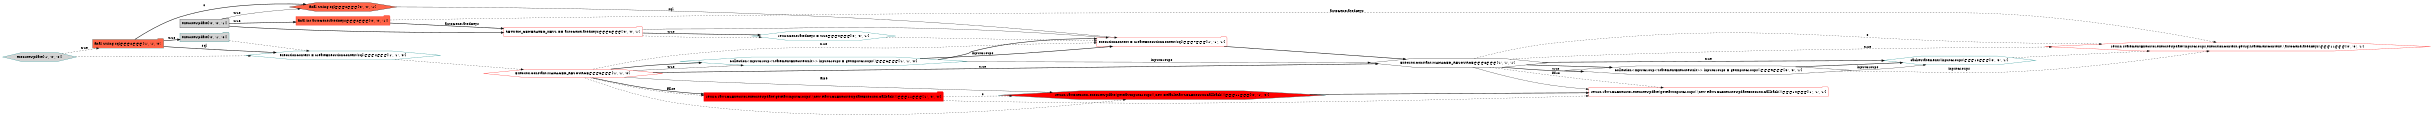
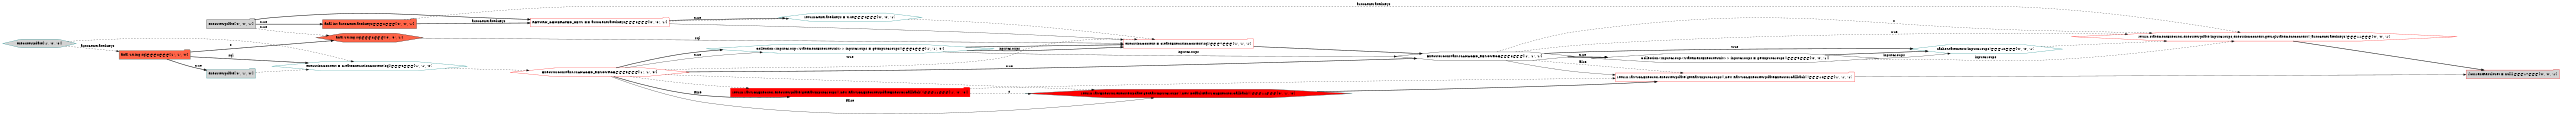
(259, 12) -> (291, 33)
(343, 21) -> (370, 24)
(84, 48) -> (98, 46)
none -> (2513, 74)
